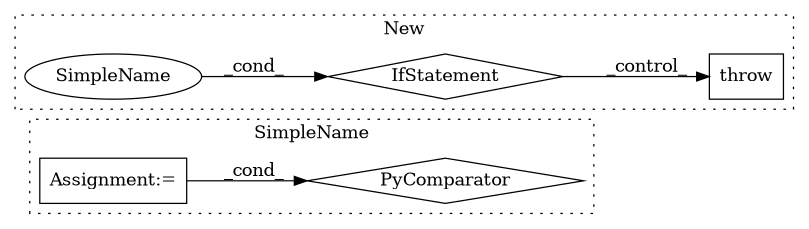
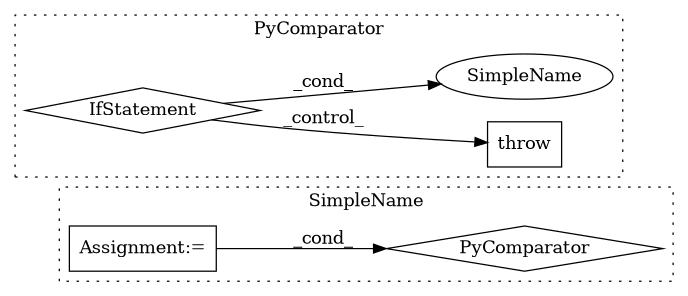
(404, 30) -> (319, 30)
(258, 77) -> (326, 94)
